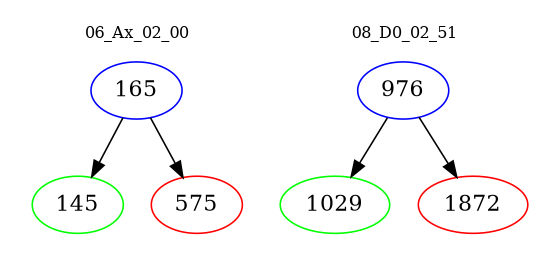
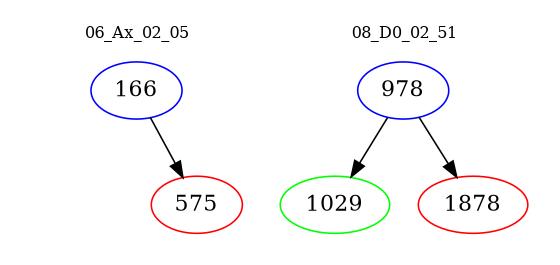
(137, 34) -> (137, 34)
(137, 90) -> (137, 90)
(403, 90) -> (403, 90)
(78, 205) -> none
(473, 205) -> (473, 205)
